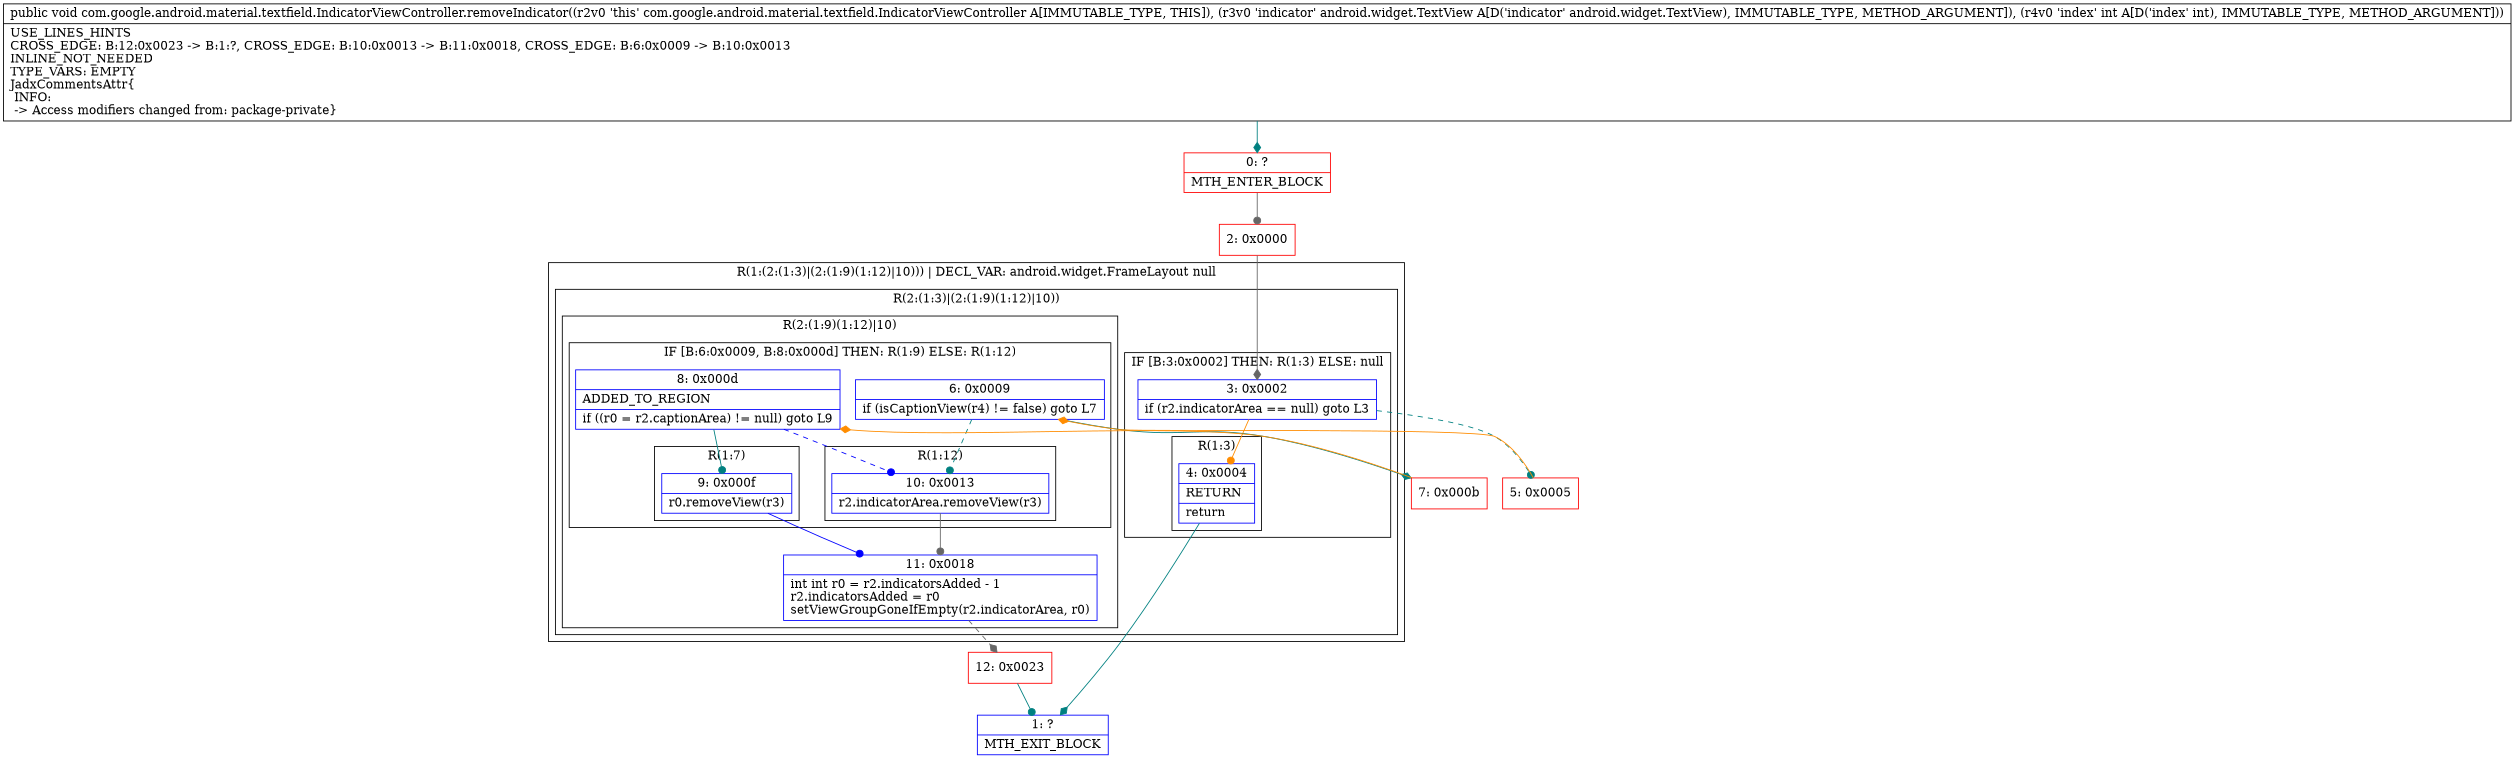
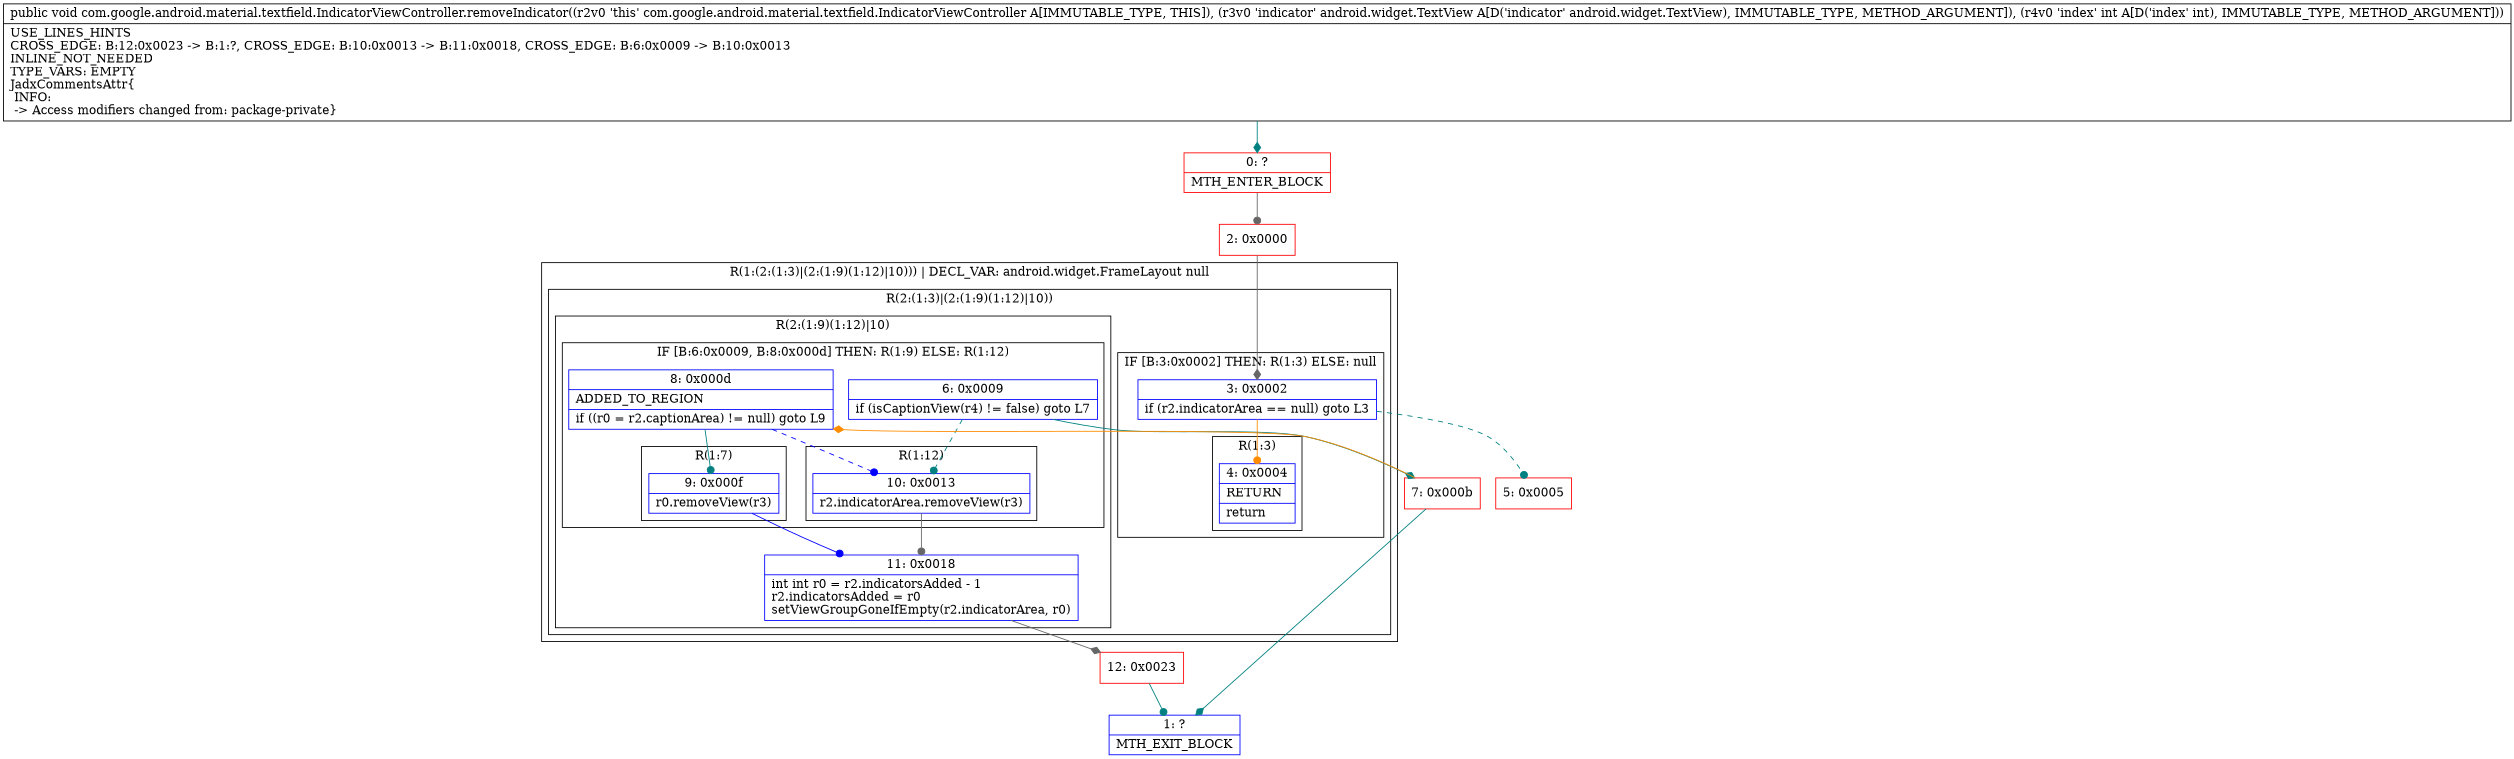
(1310, 431) -> none
(1138, 618) -> (1315, 609)
(979, 632) -> (1051, 635)
